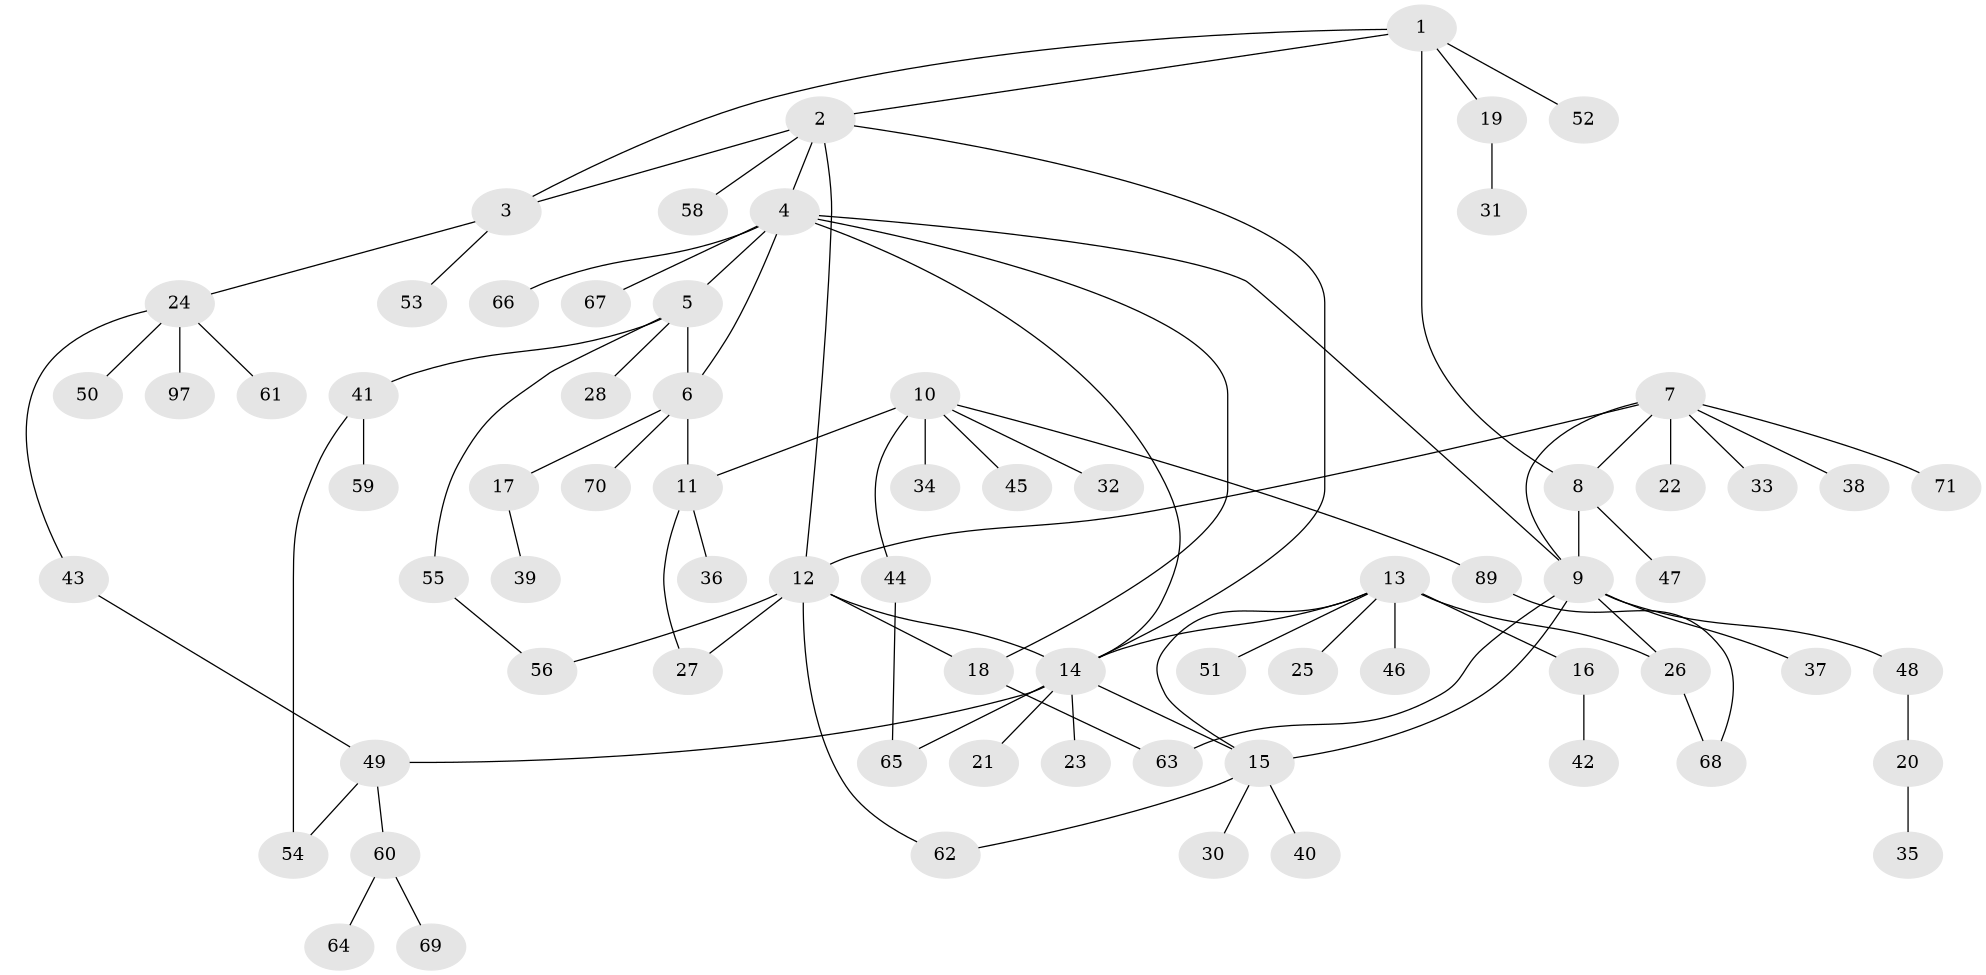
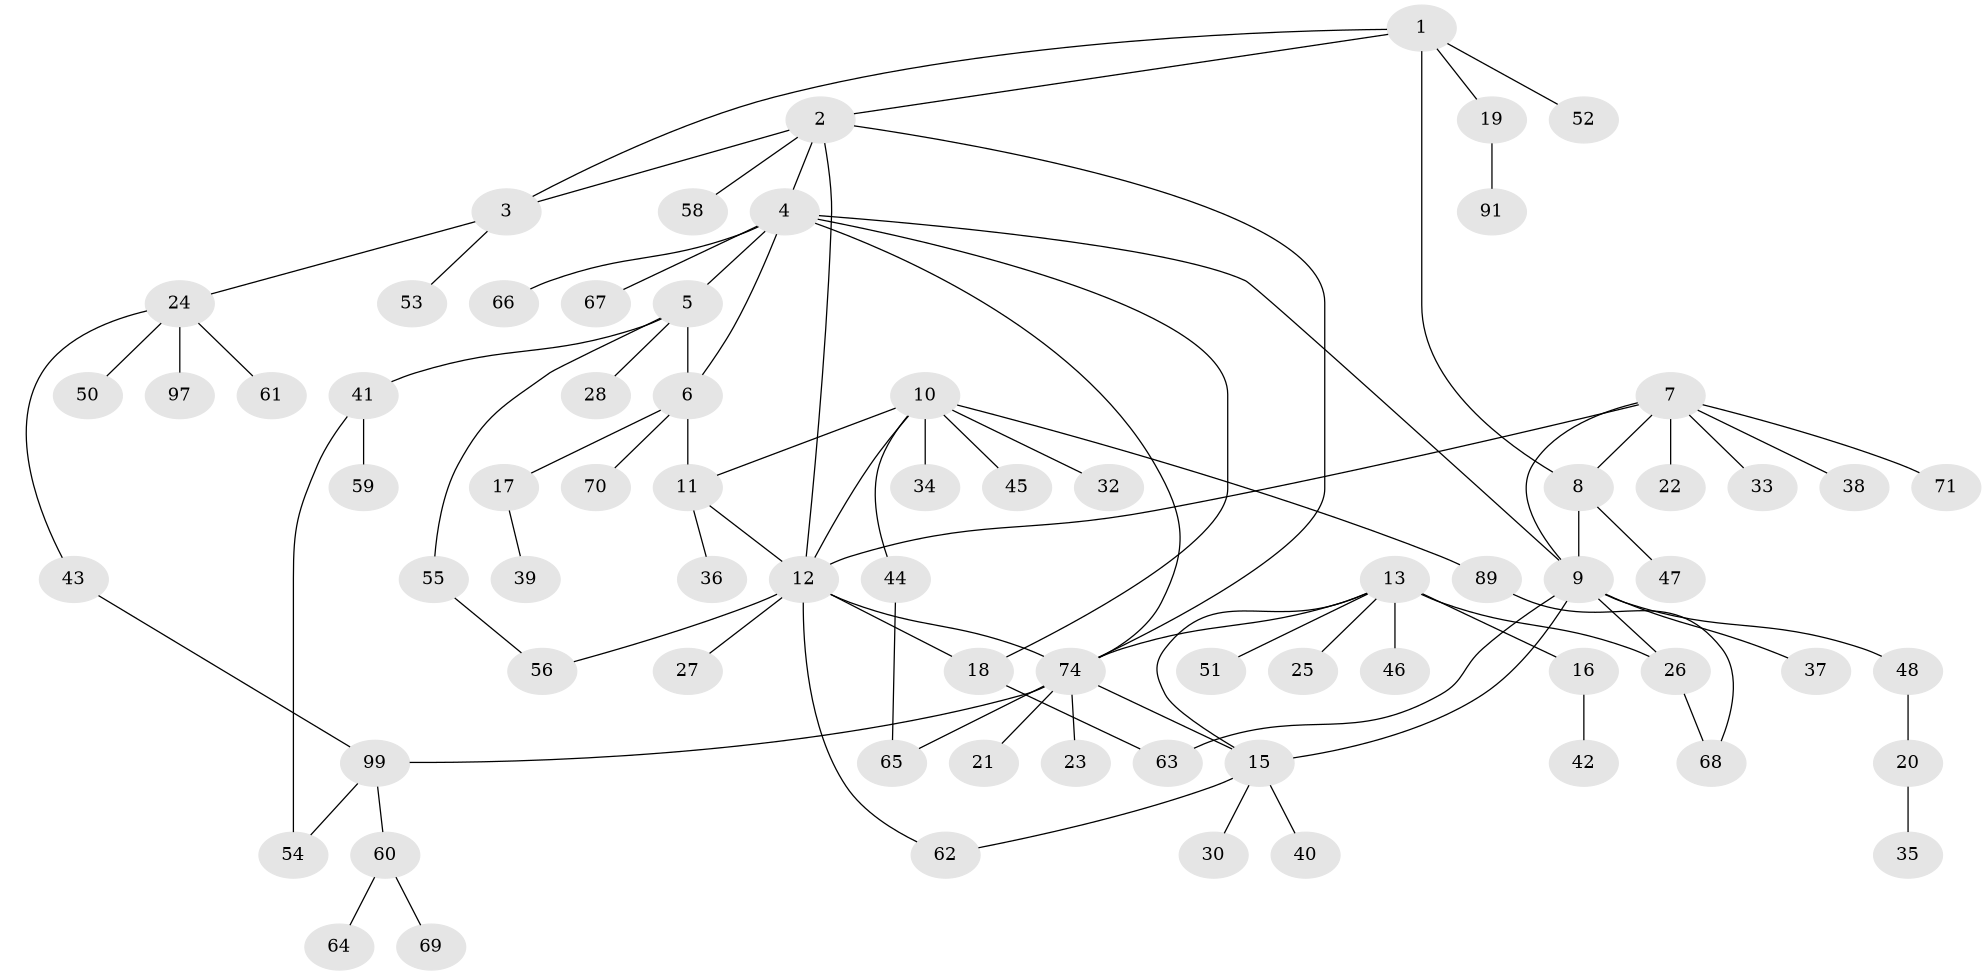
(1492, 212) -> (1492, 212)
none -> (858, 484)
(664, 579) -> (746, 534)
(1071, 671) -> (1071, 671)
(375, 763) -> (375, 763)
